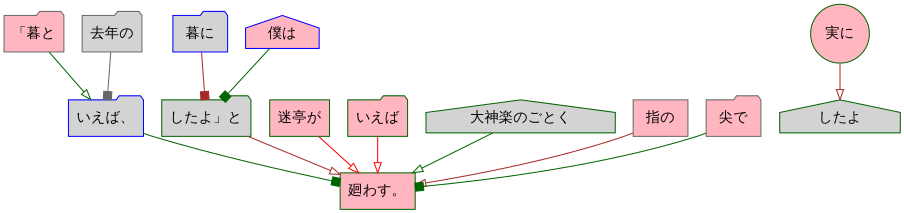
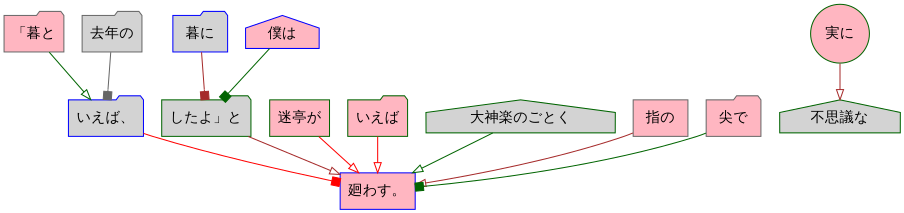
(840, 118) -> (840, 118)
(236, 159) -> (236, 159)
(378, 191) -> (378, 191)
